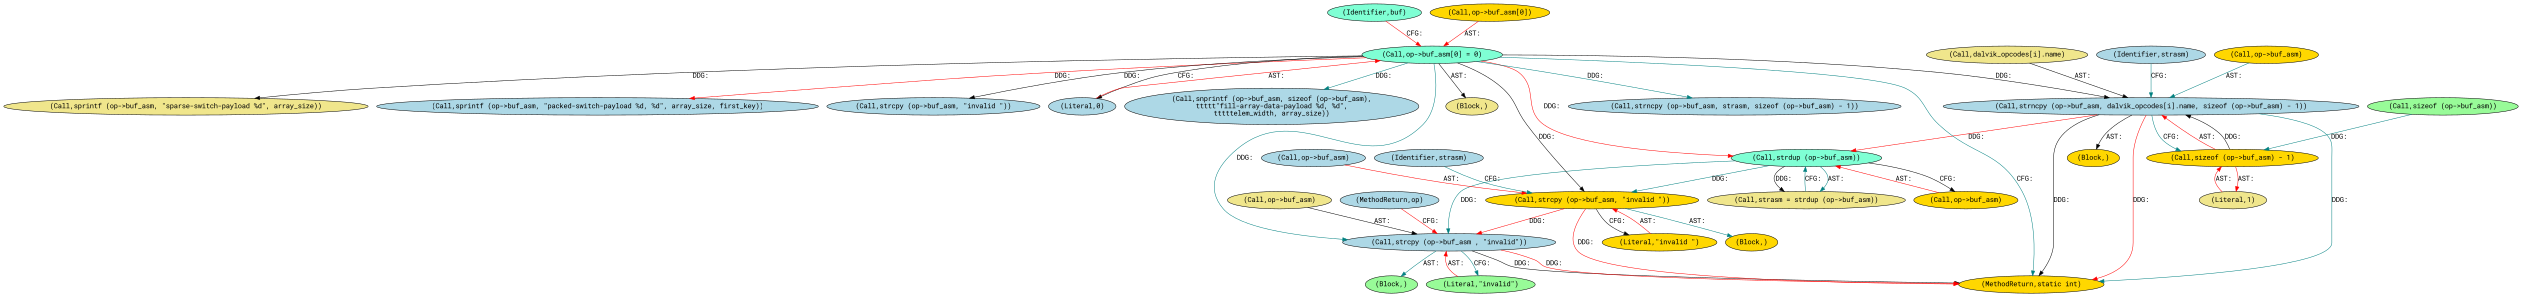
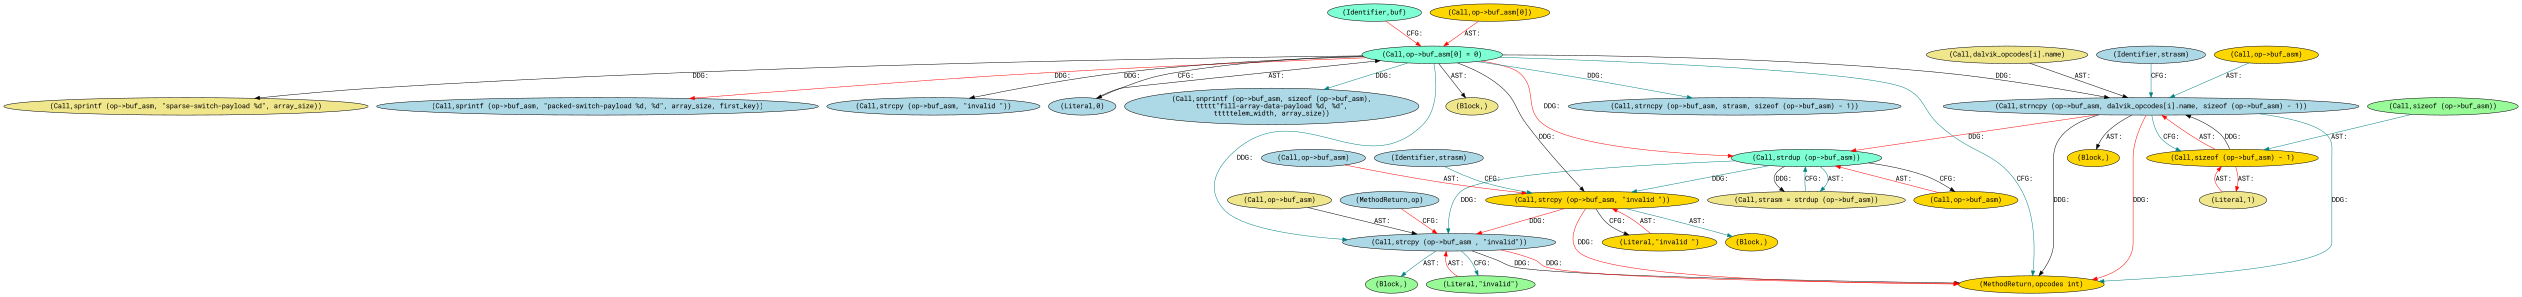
(1235, 76) -> (1235, 76)
(2341, 137) -> (2341, 137)
(2031, 285) -> (2031, 285)
